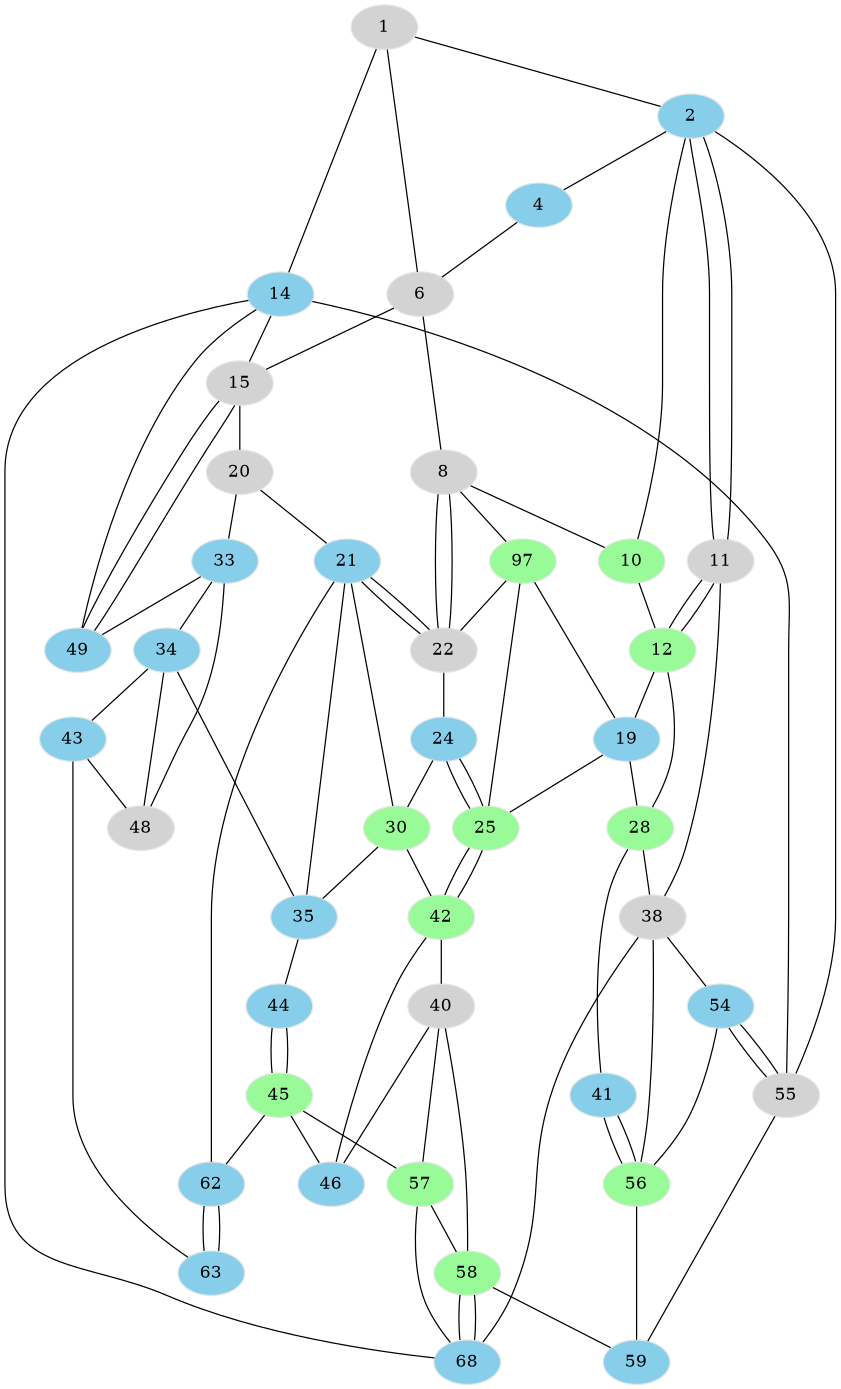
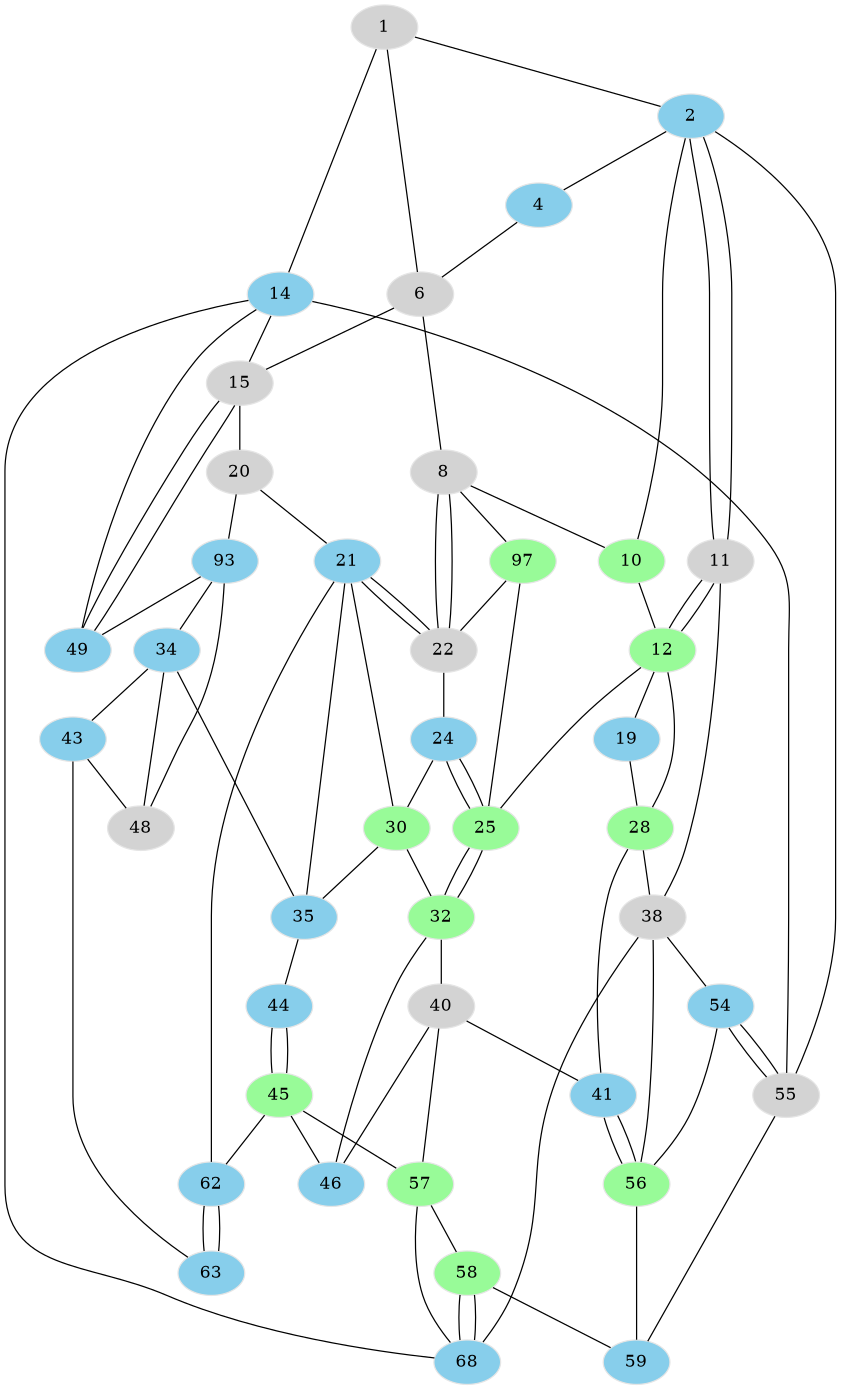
(225, 561) -> (225, 561)
(575, 650) -> none
(556, 784) -> (566, 733)
(441, 917) -> (441, 917)
(462, 1139) -> (522, 1051)
